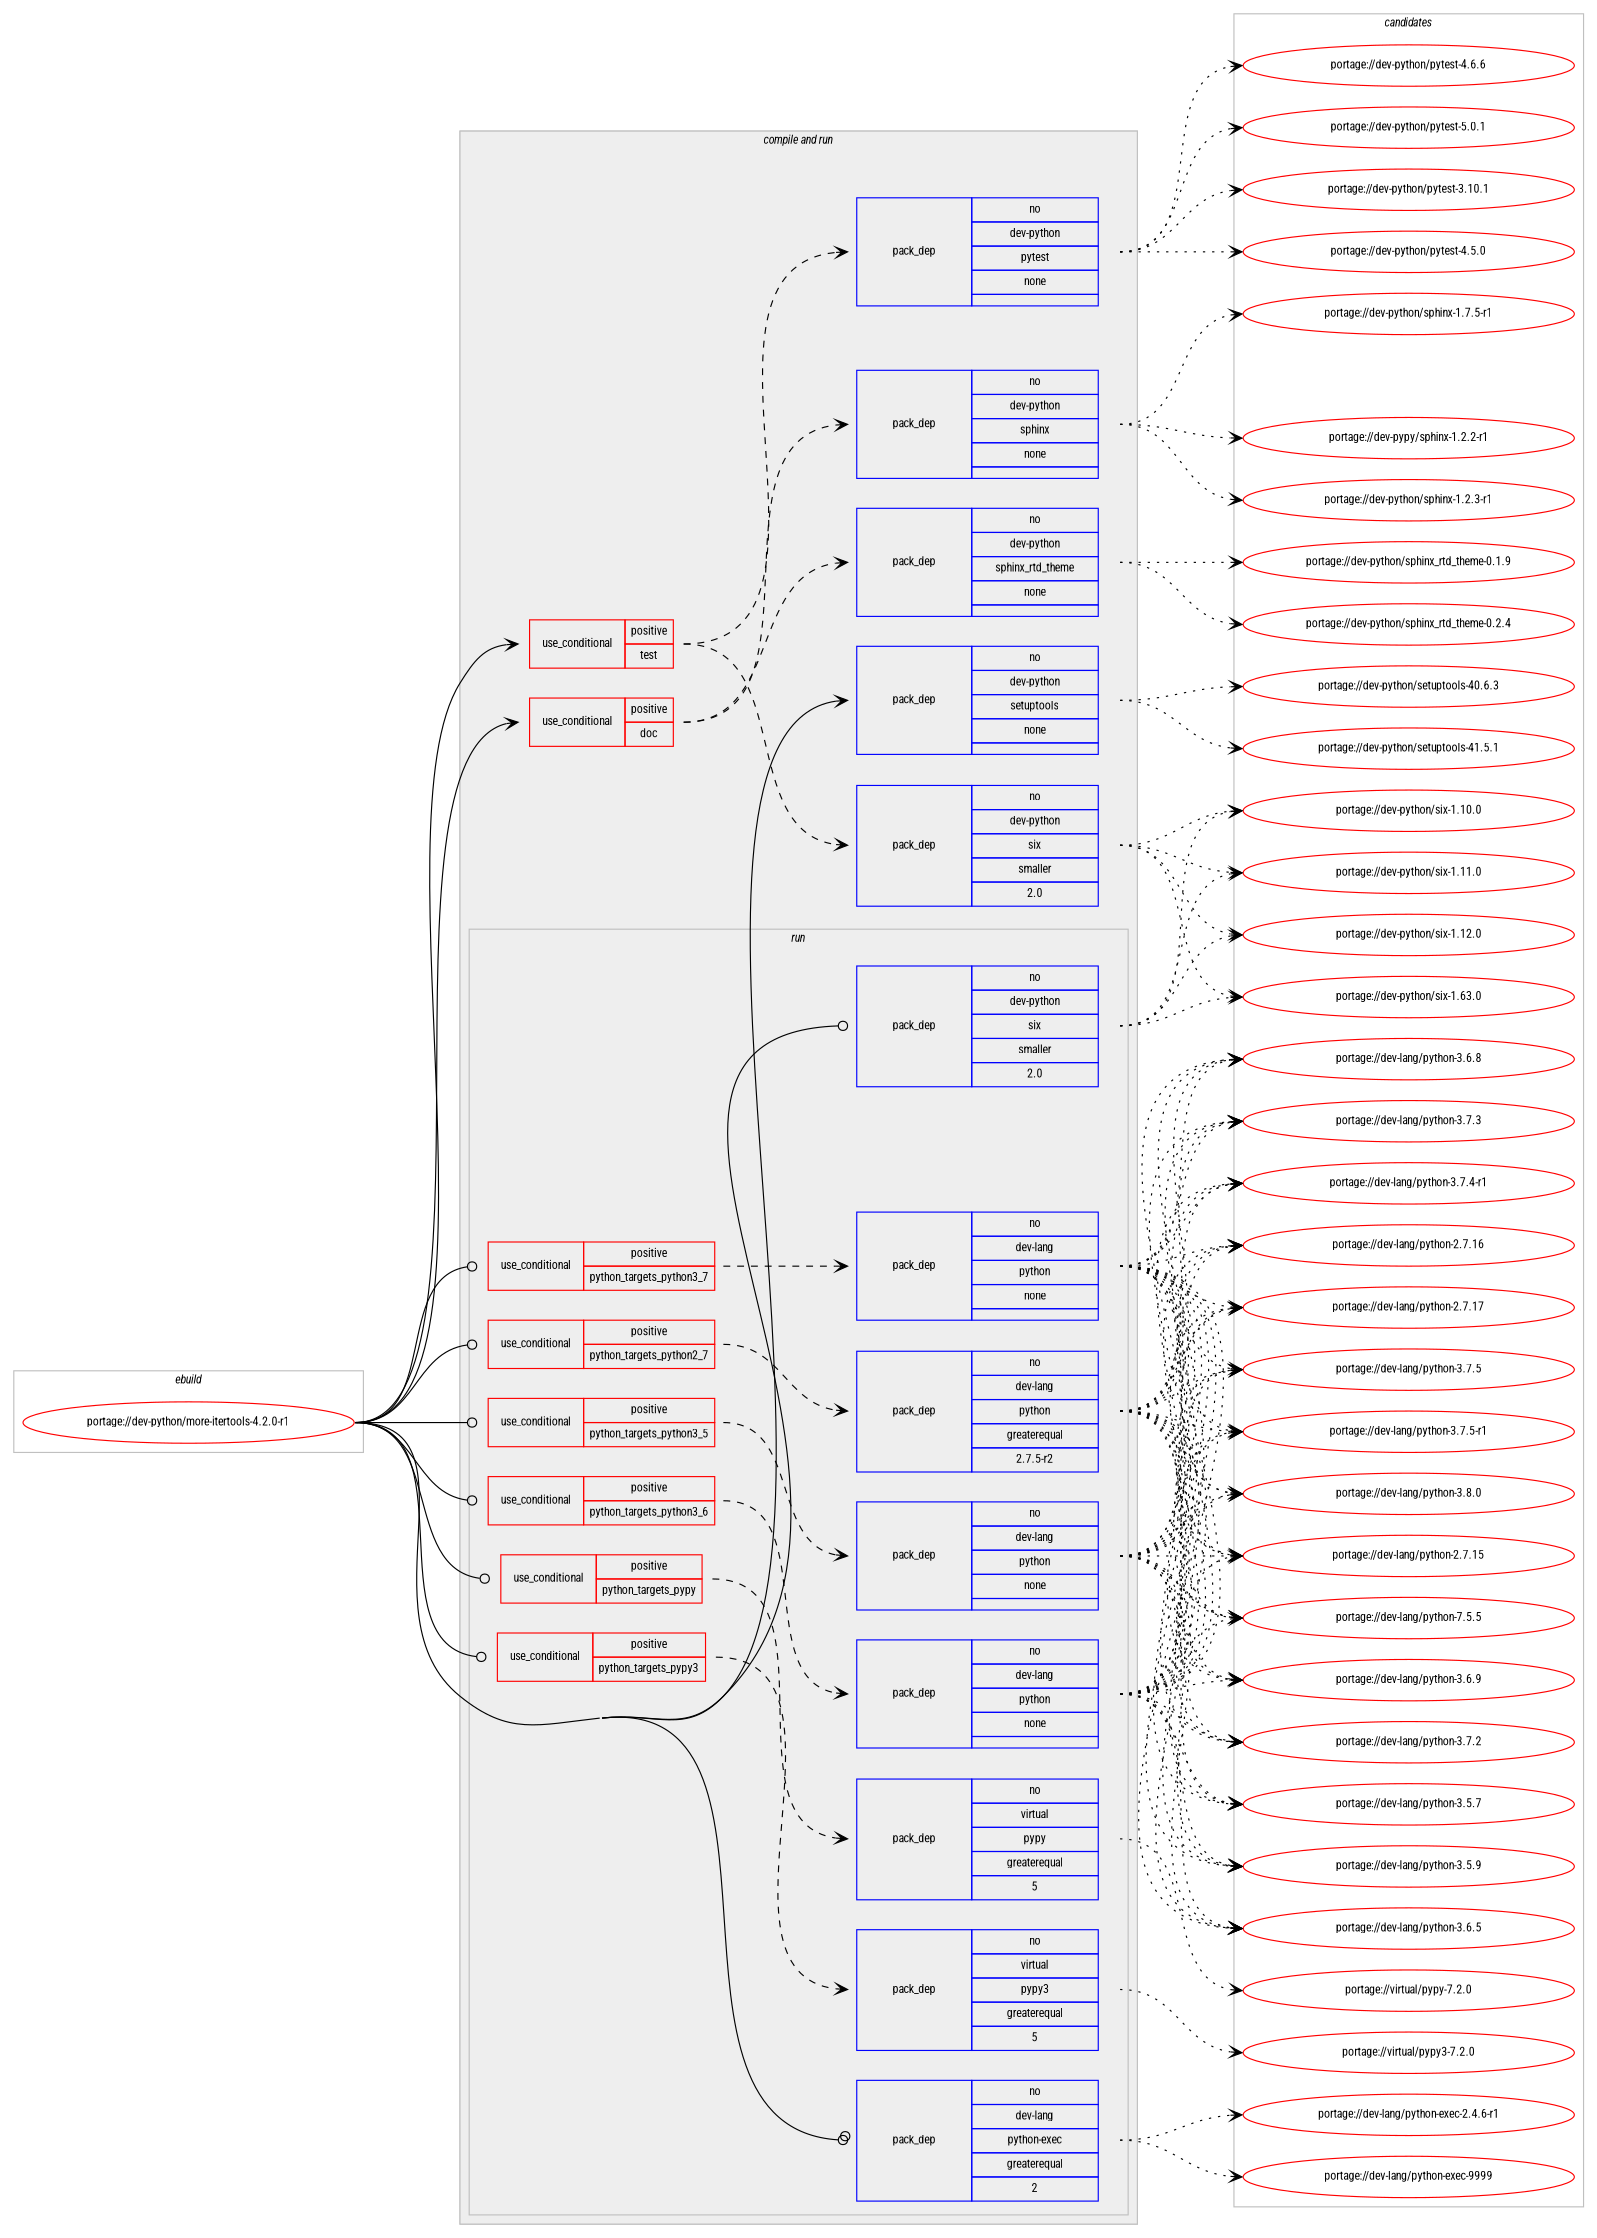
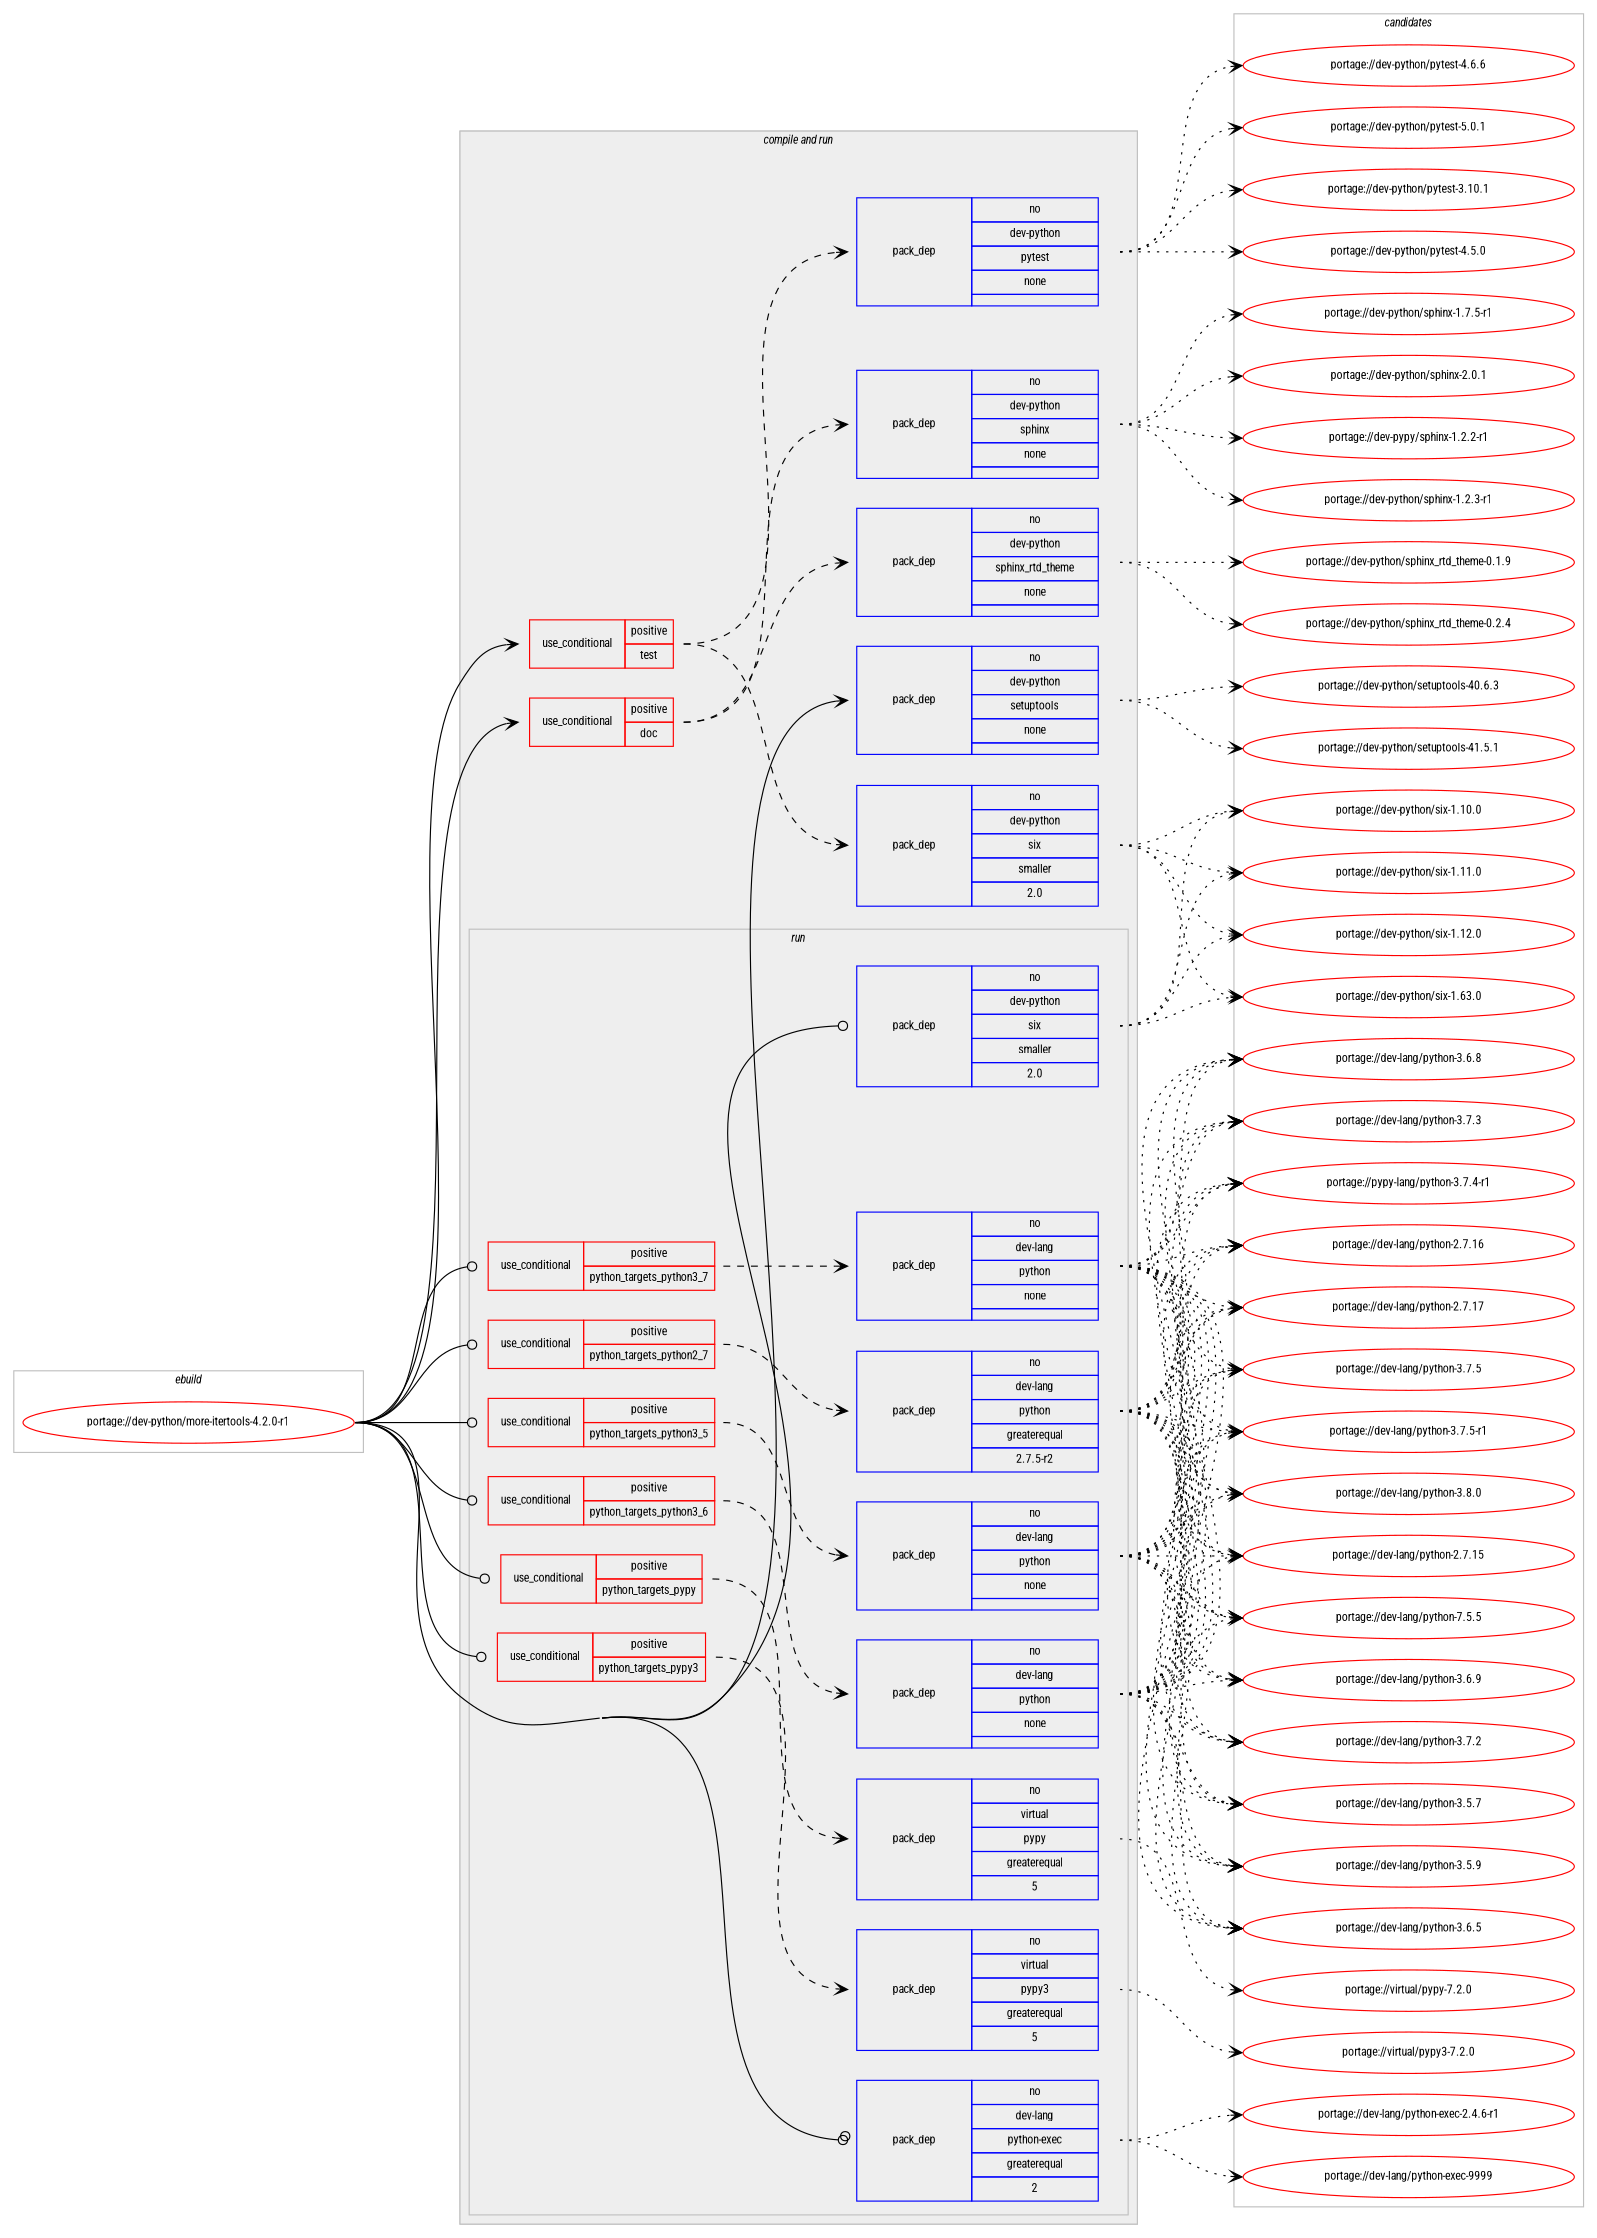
none -> (1409, 376)
(1409, 1183) -> (1409, 1183)
